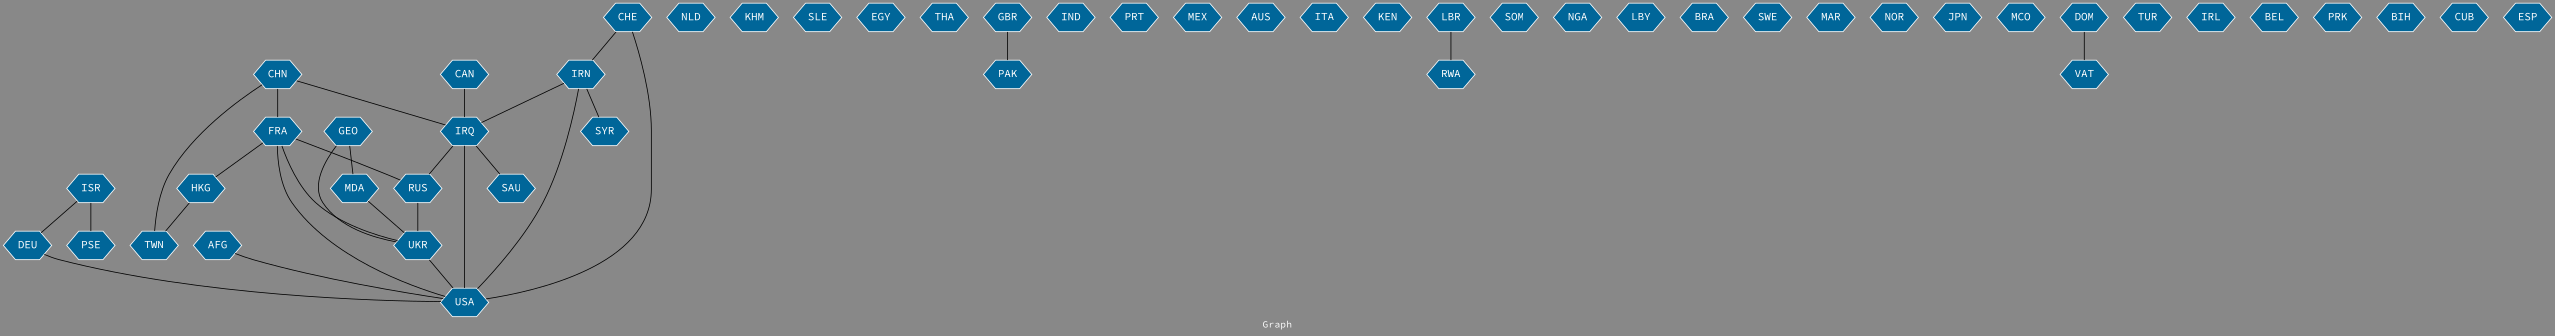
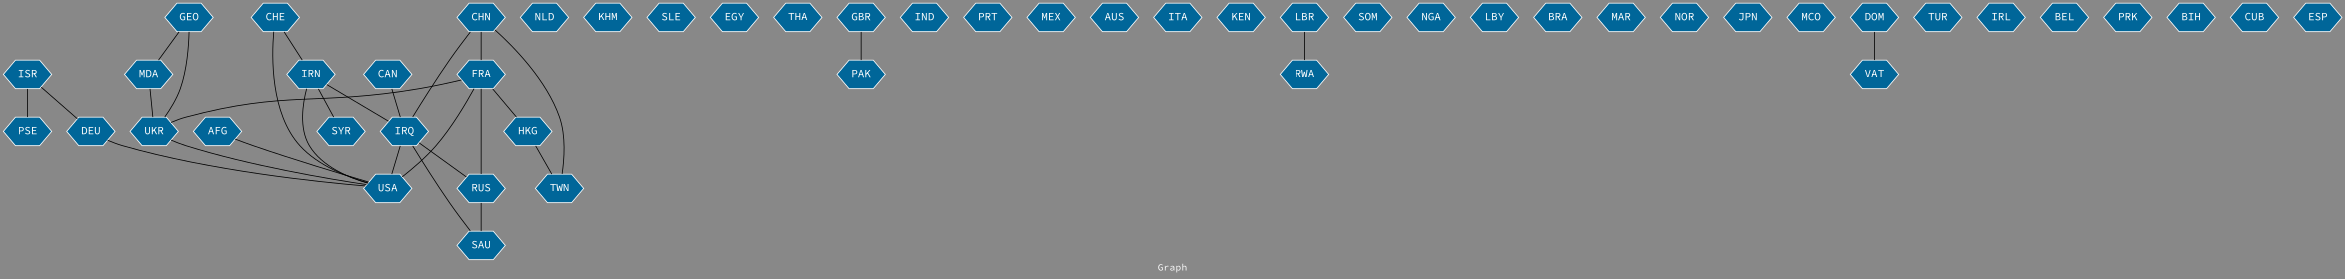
(1768, 17) -> none
(418, 217) -> (481, 217)
